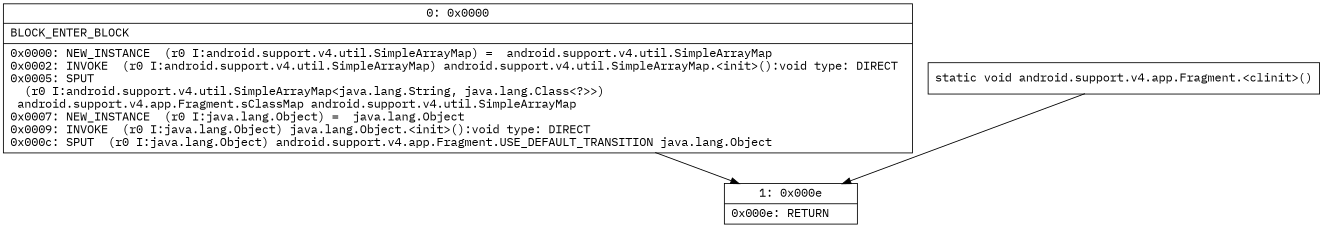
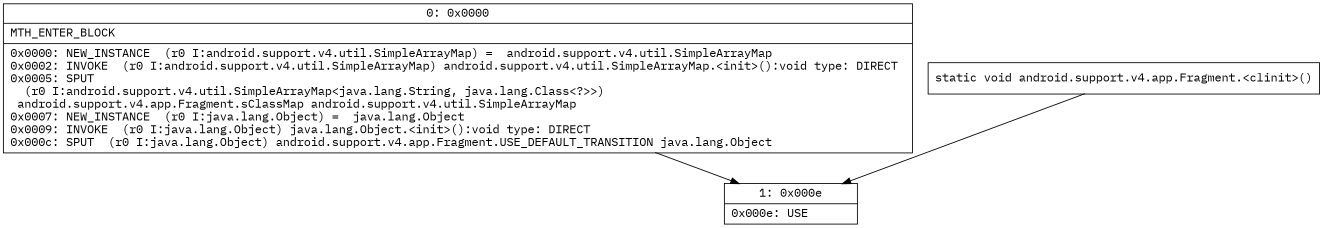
(70, 33) -> (63, 33)
(791, 214) -> (780, 214)
